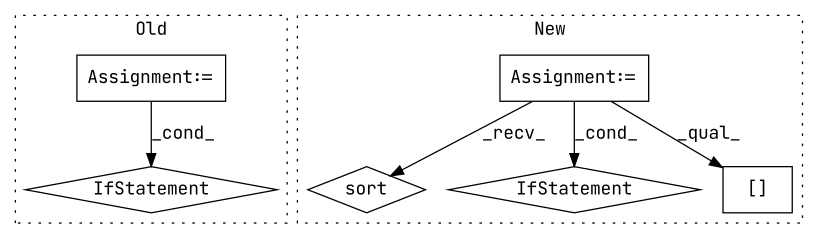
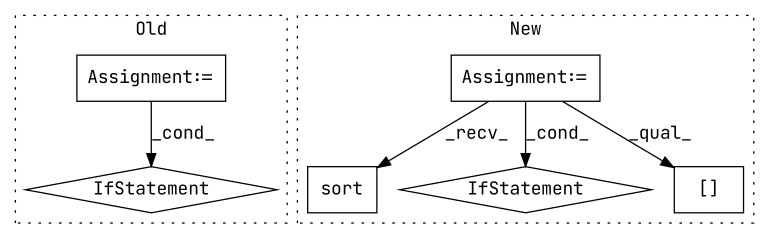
(367, 190) -> (342, 190)
